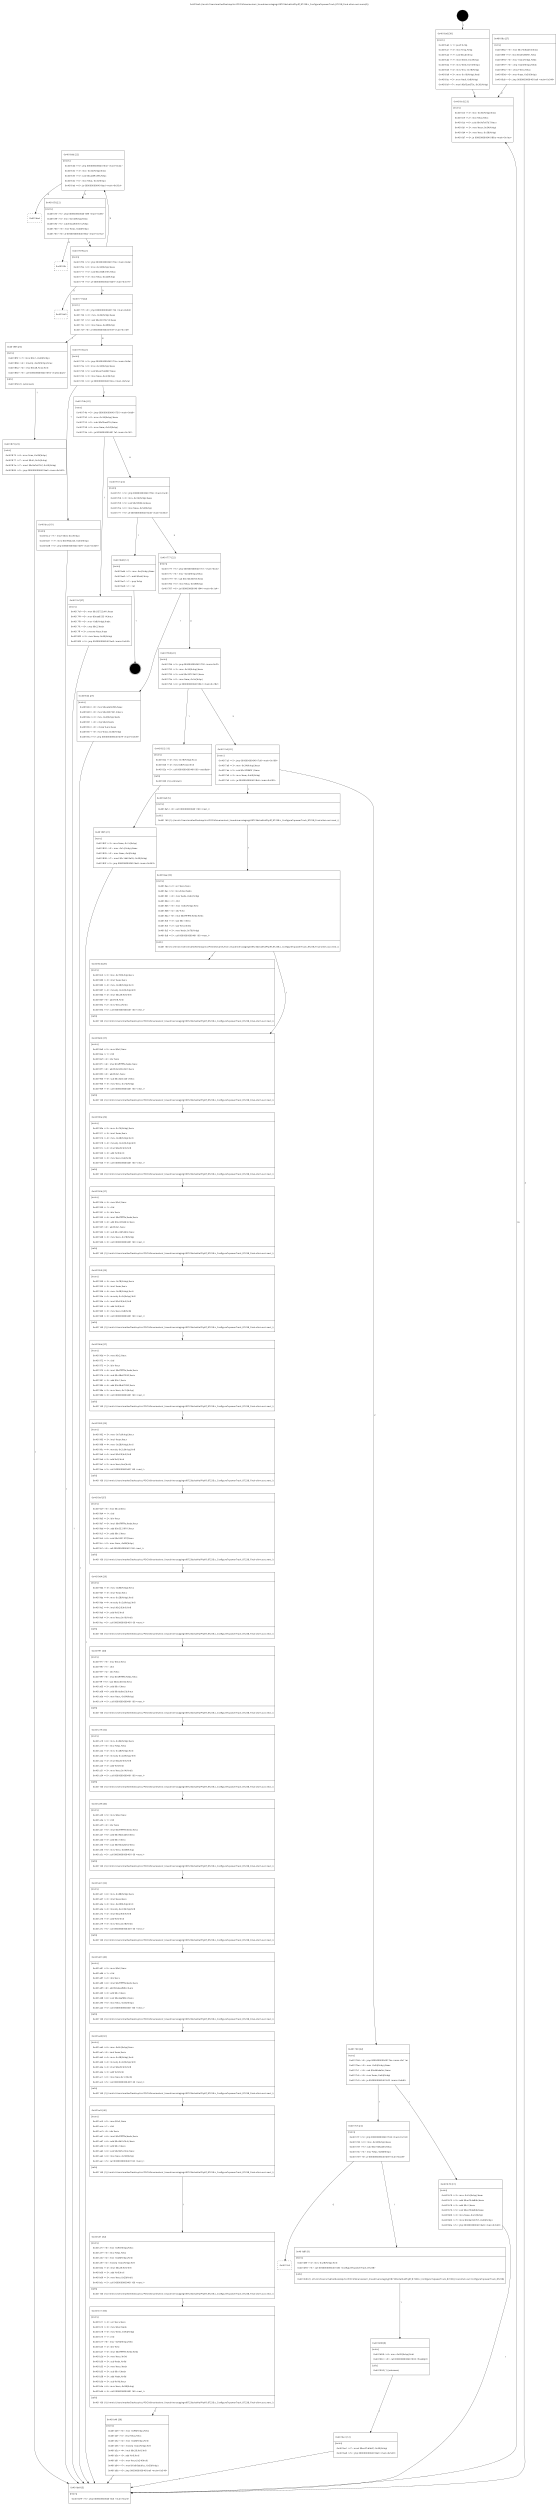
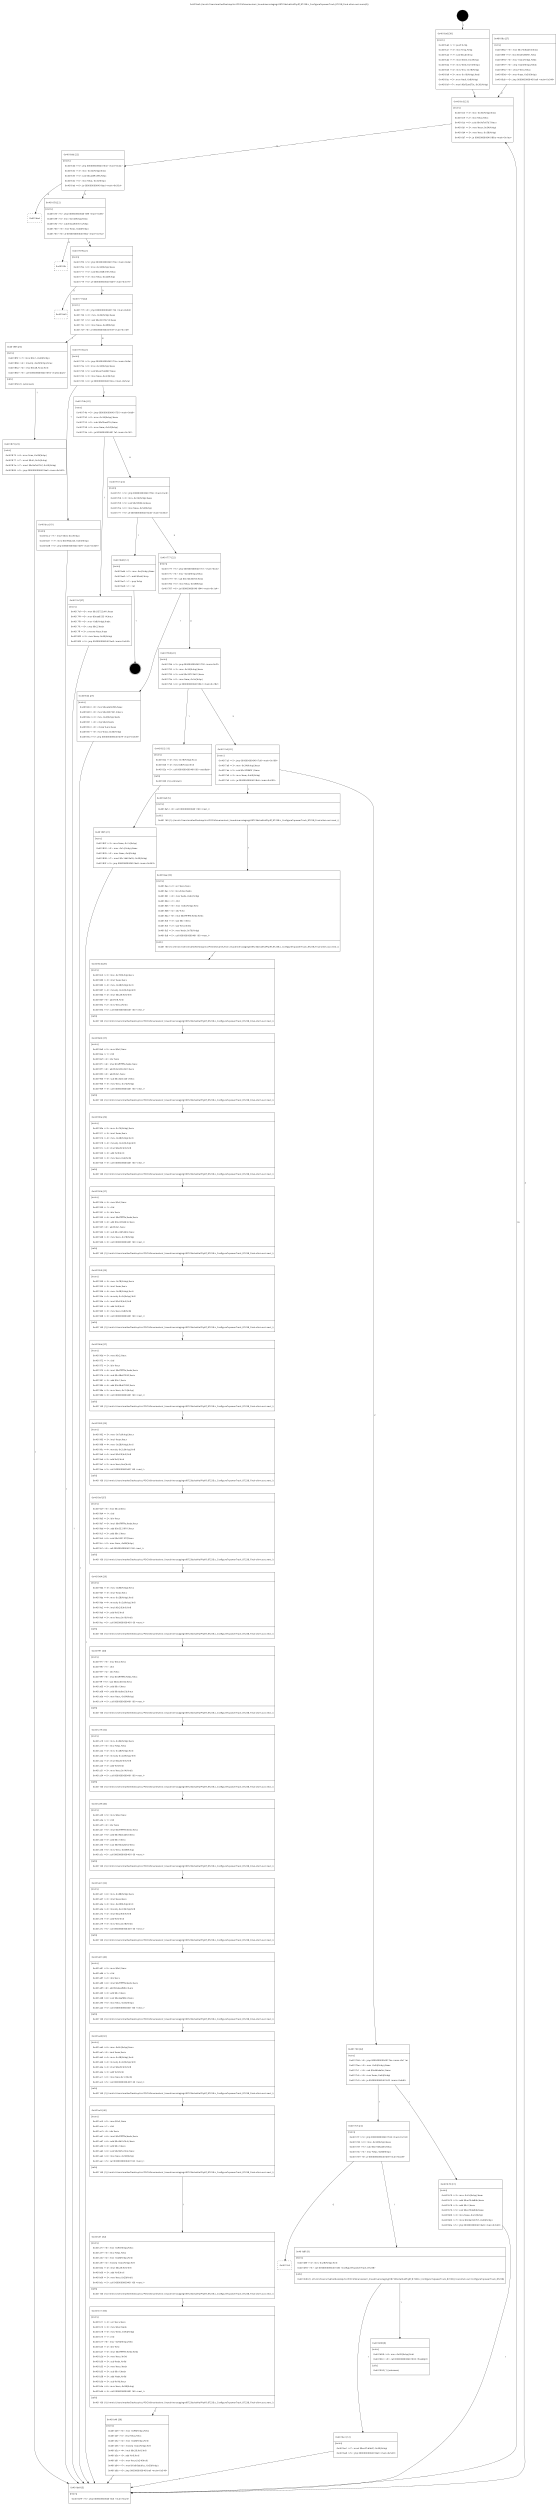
(109, 219) -> (289, 145)
(285, 993) -> (182, 1029)
(382, 2403) -> (358, 2355)
